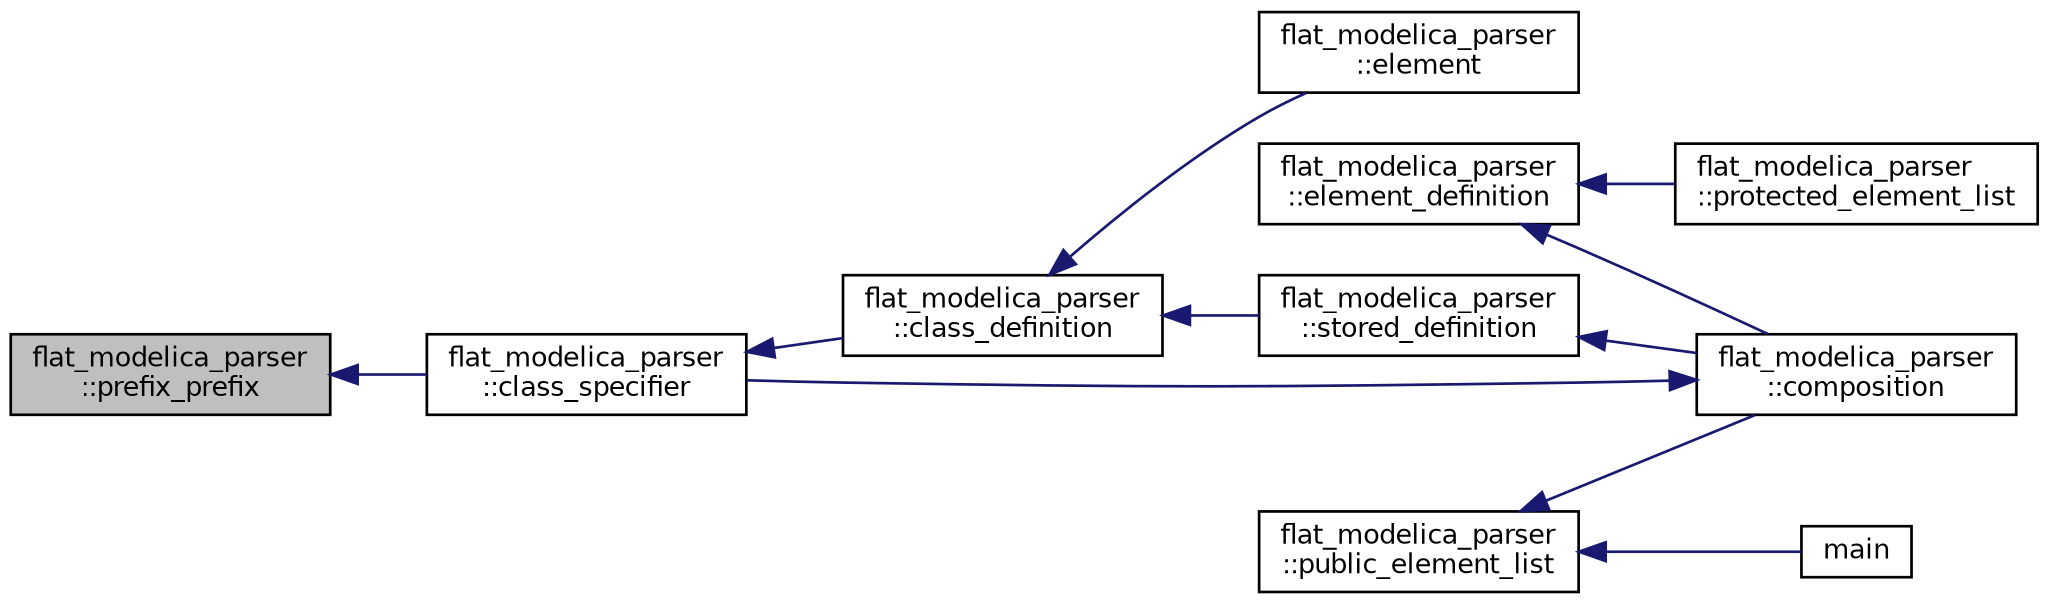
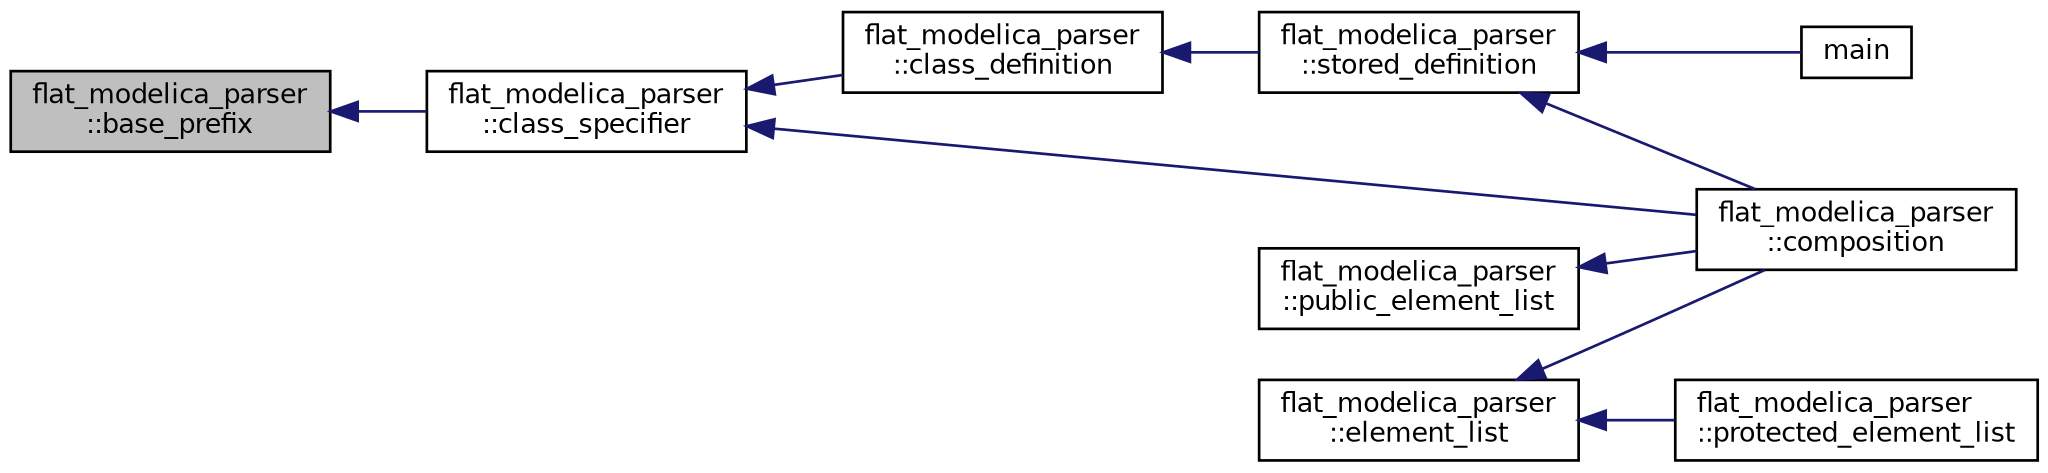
(1419, 52) -> none
(1419, 184) -> (1419, 420)
(170, 375) -> (170, 111)
(1208, 386) -> (1235, 172)
(1704, 552) -> (1704, 52)
